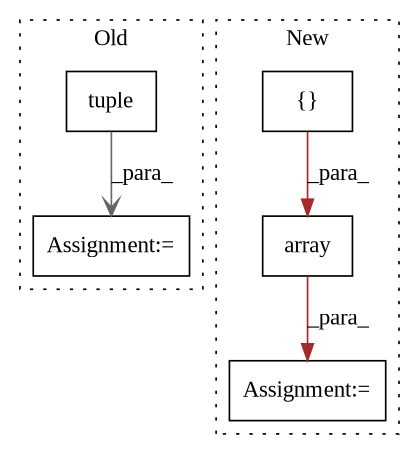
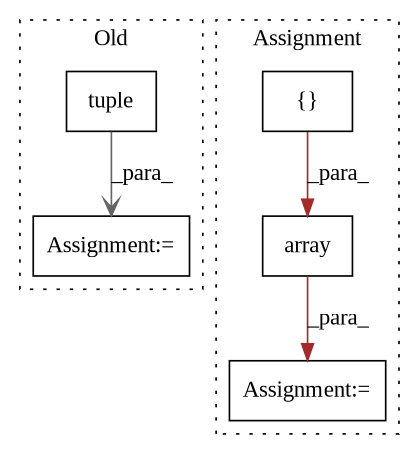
(308, 39) -> (308, 39)
